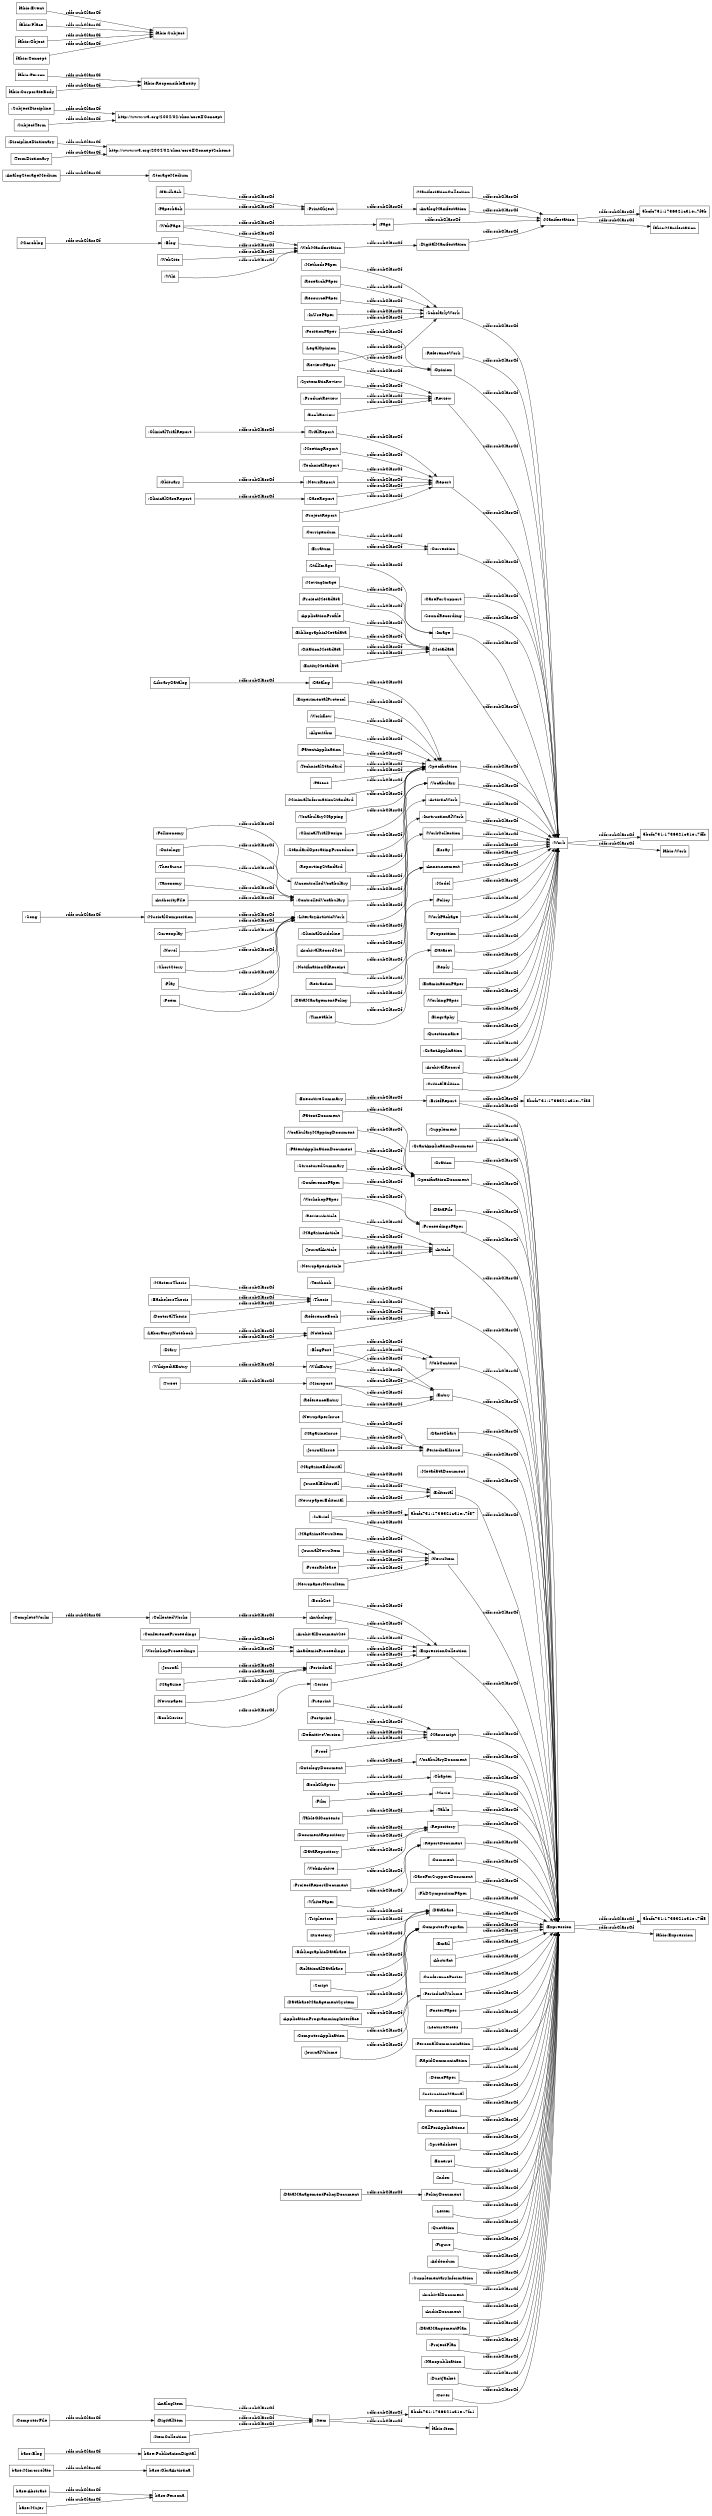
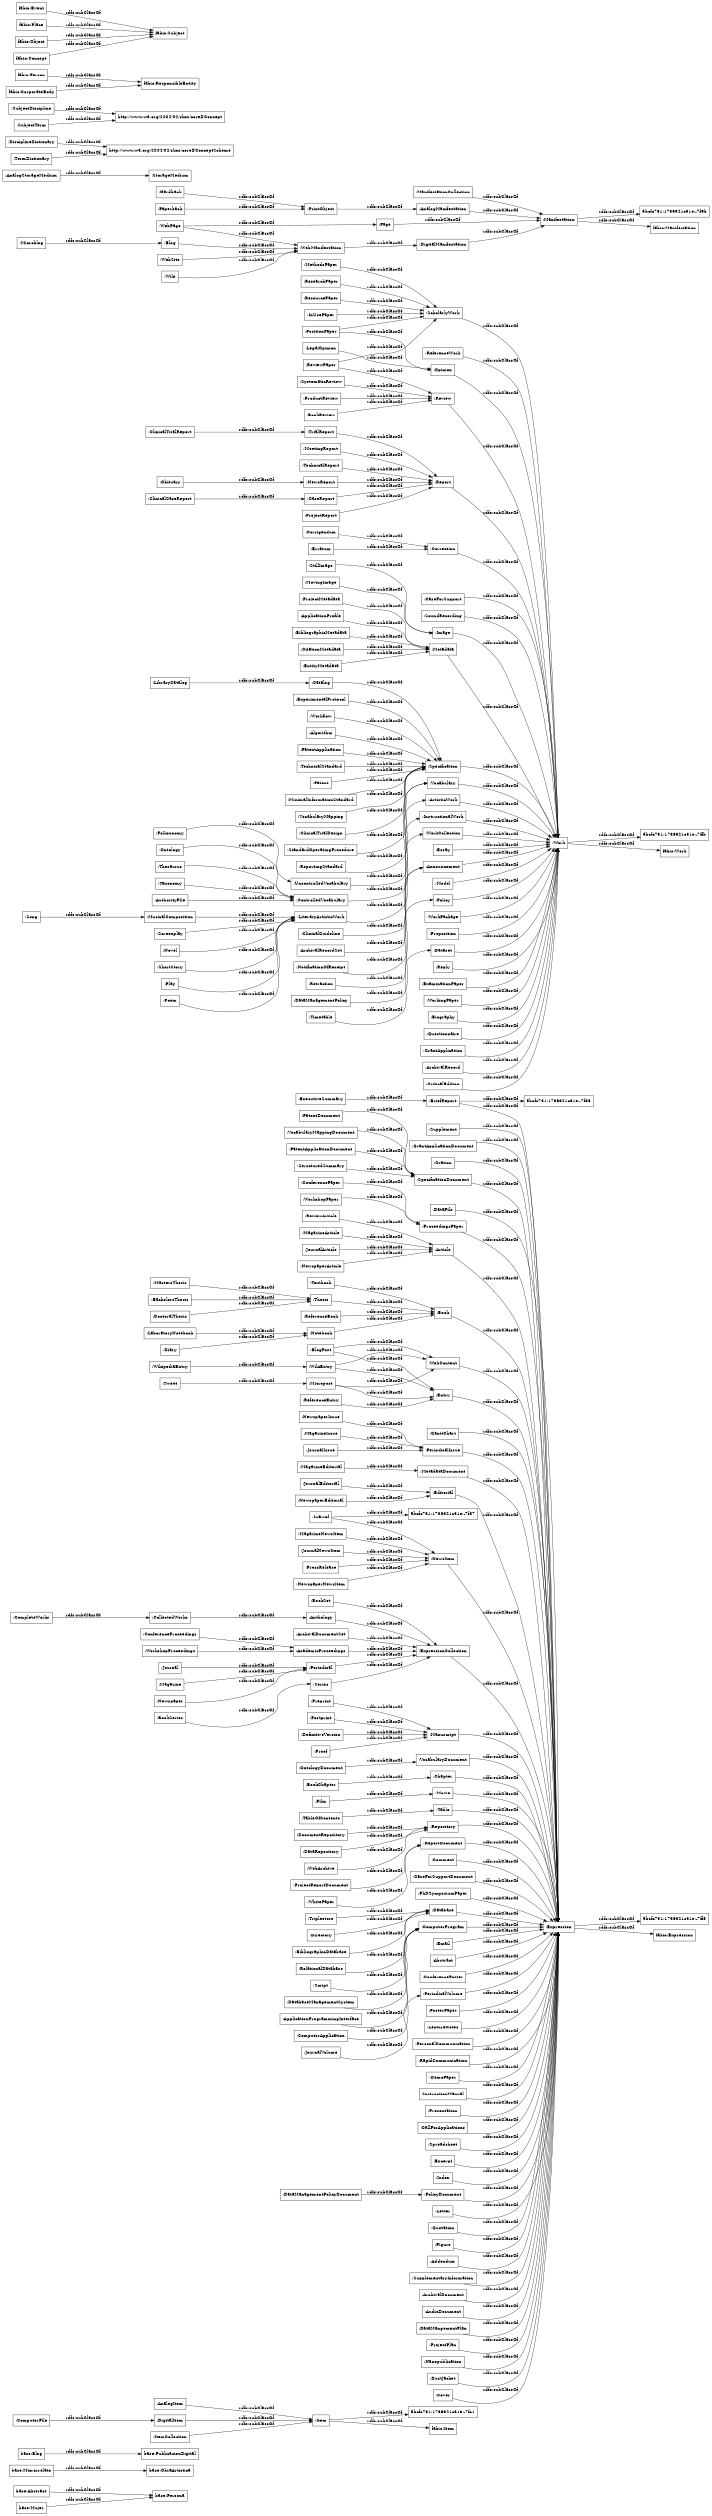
(386, 1480) -> (379, 1469)
